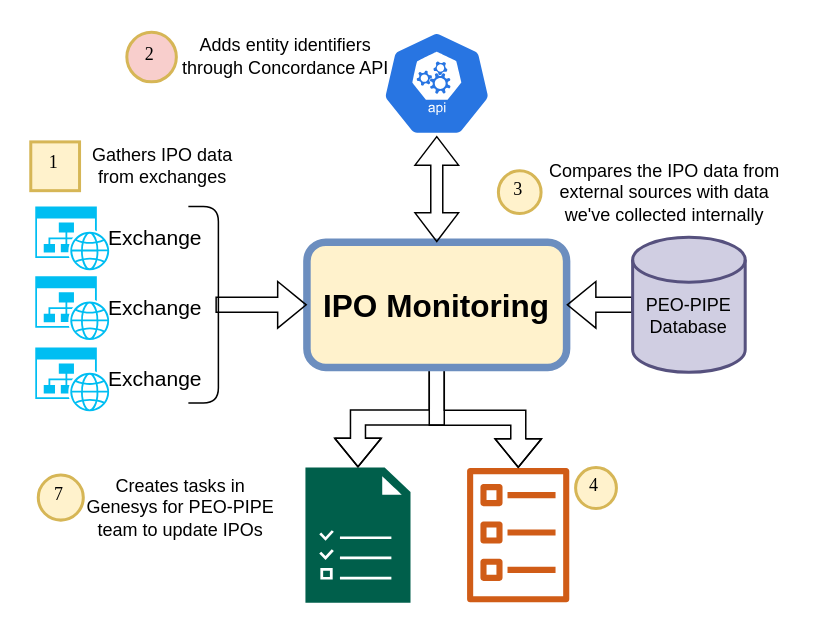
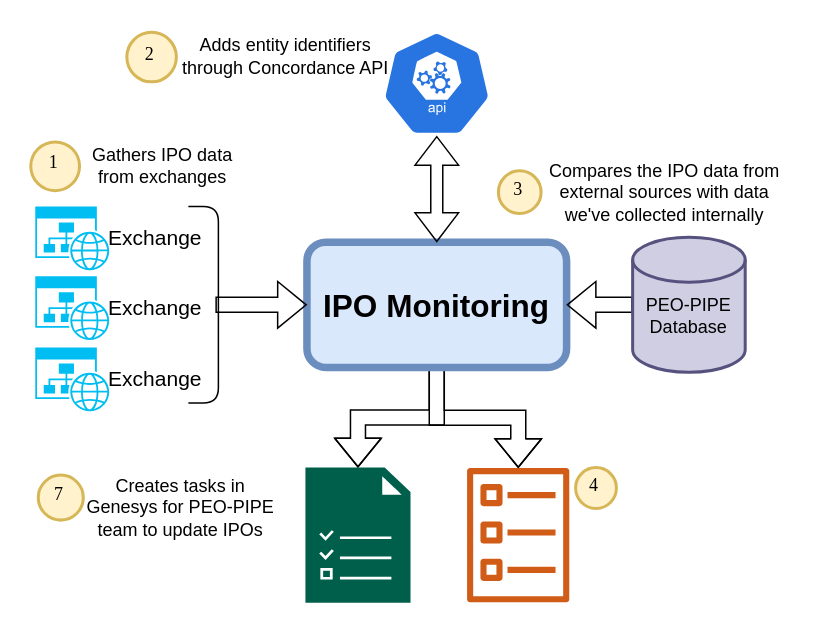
(152, 57) -> (152, 57)
(55, 166) -> (55, 166)
(437, 305) -> (437, 305)
